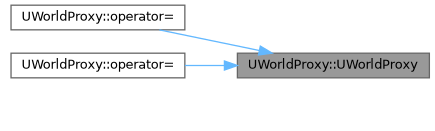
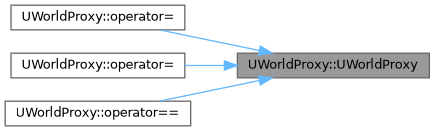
none -> (98, 114)
